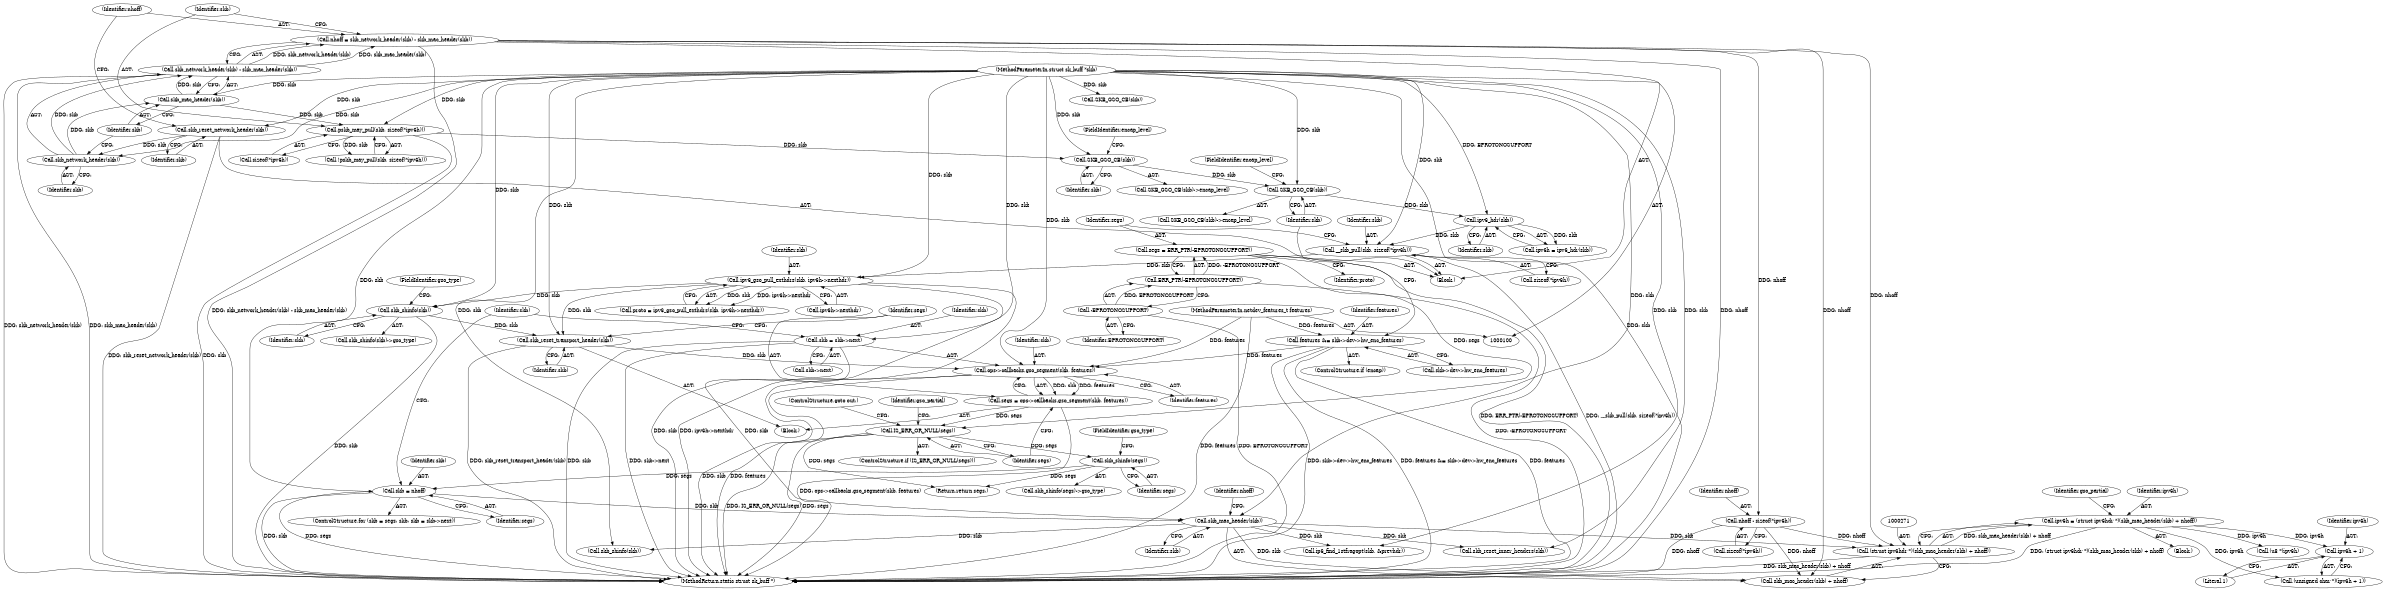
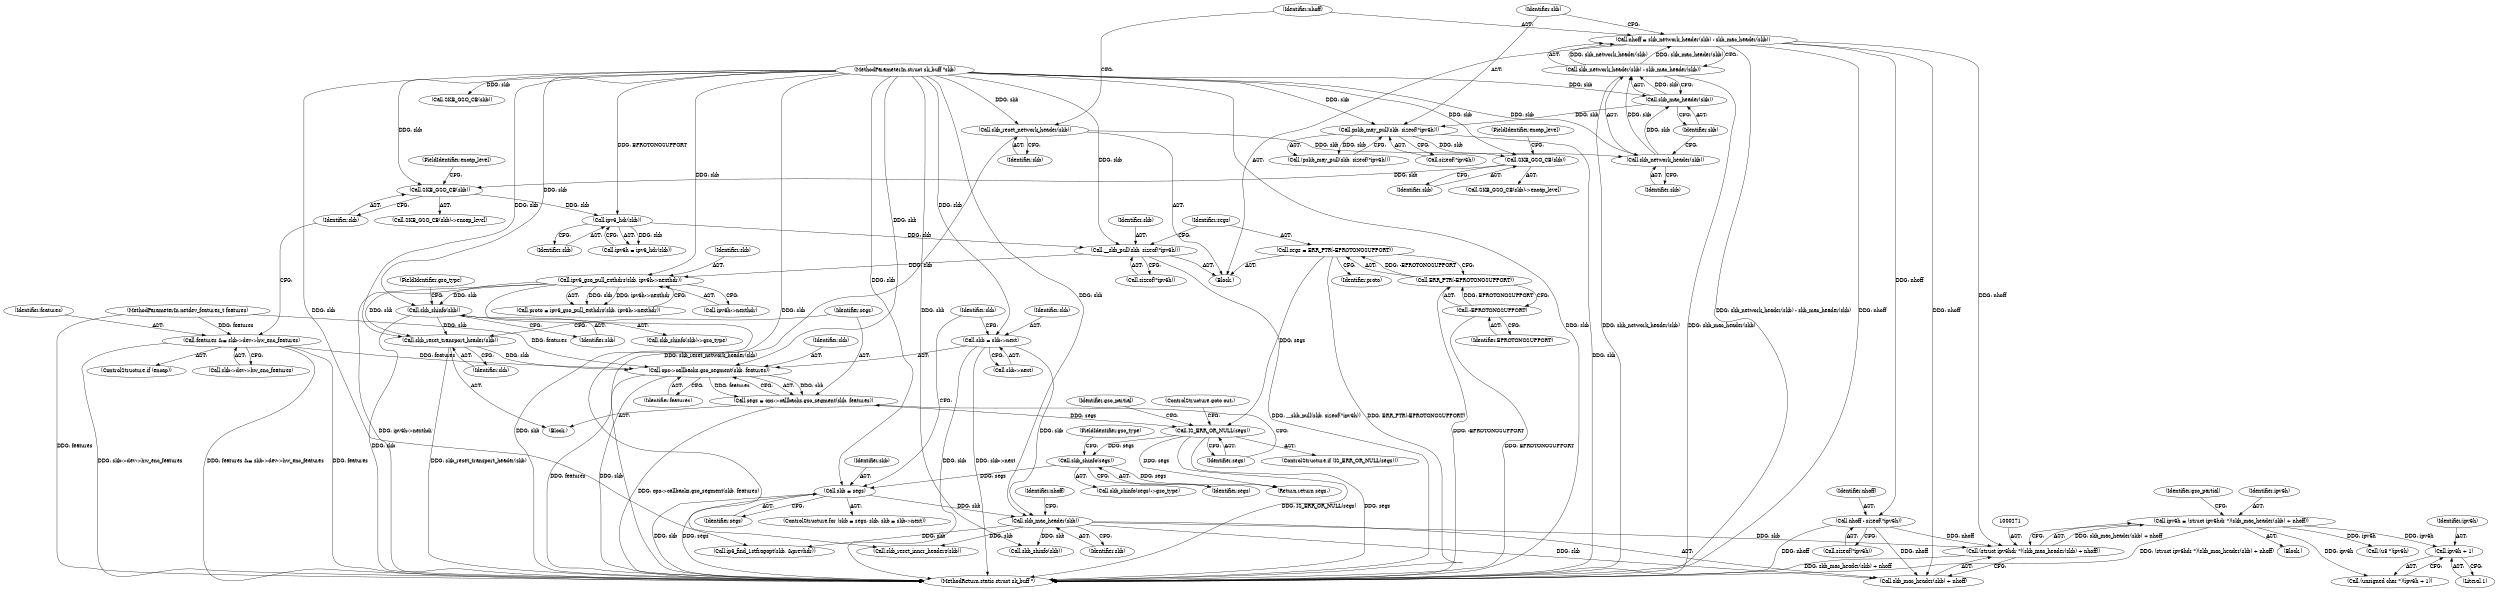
(1501, 341) -> none
(404, 491) -> (845, 491)
